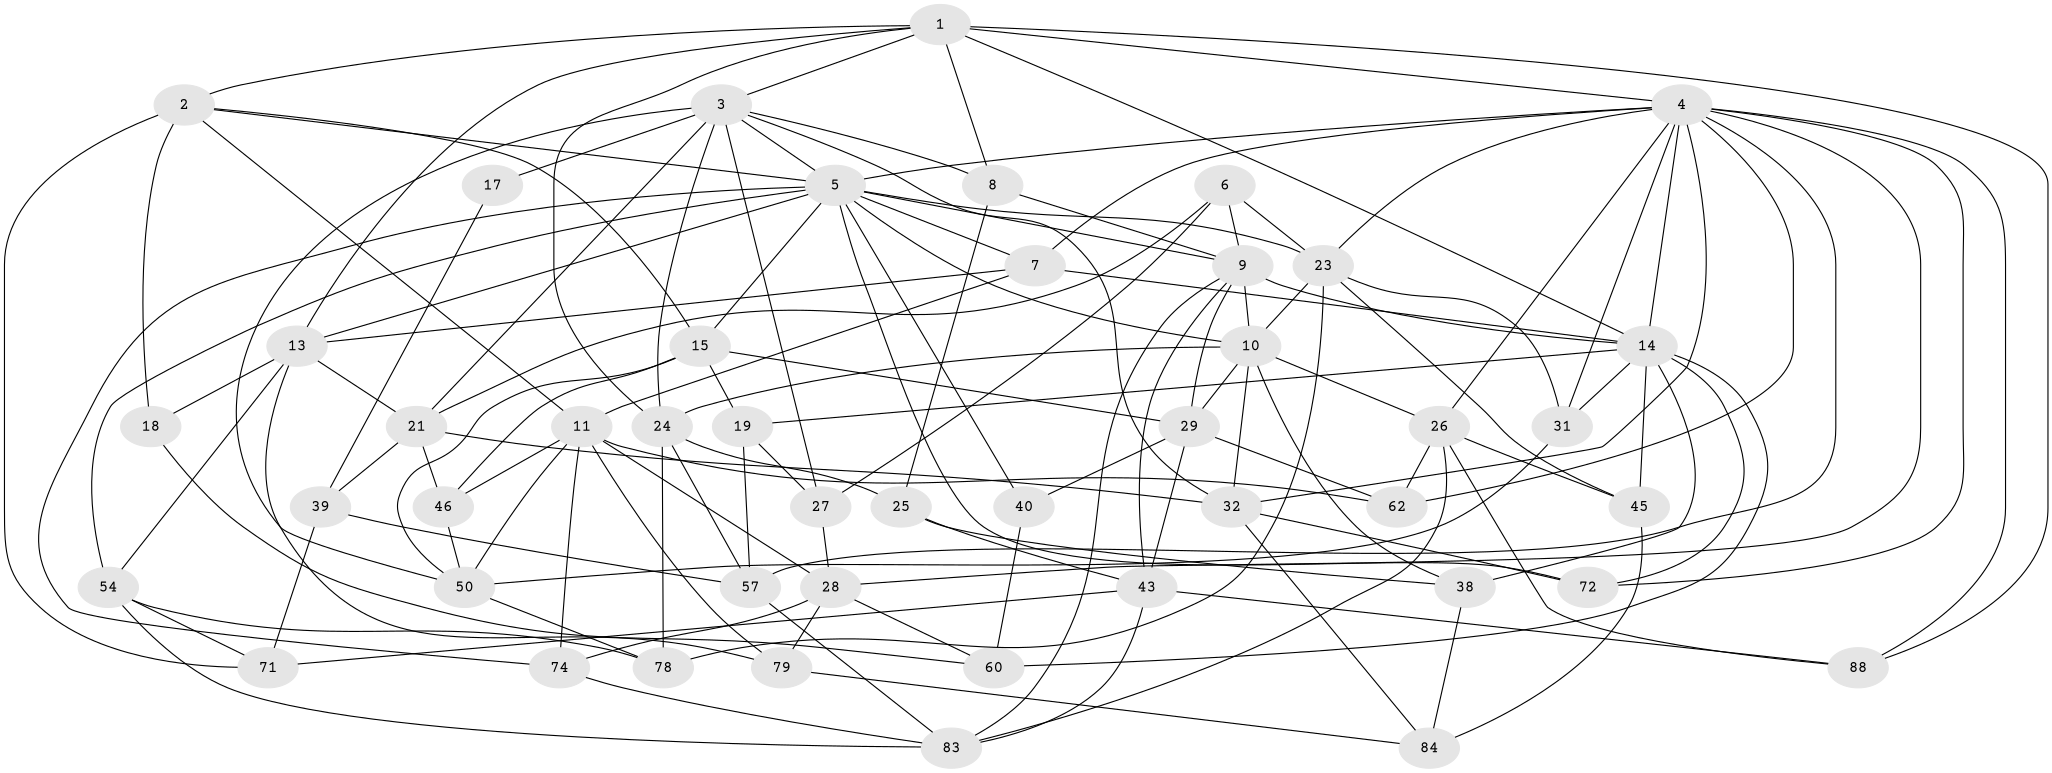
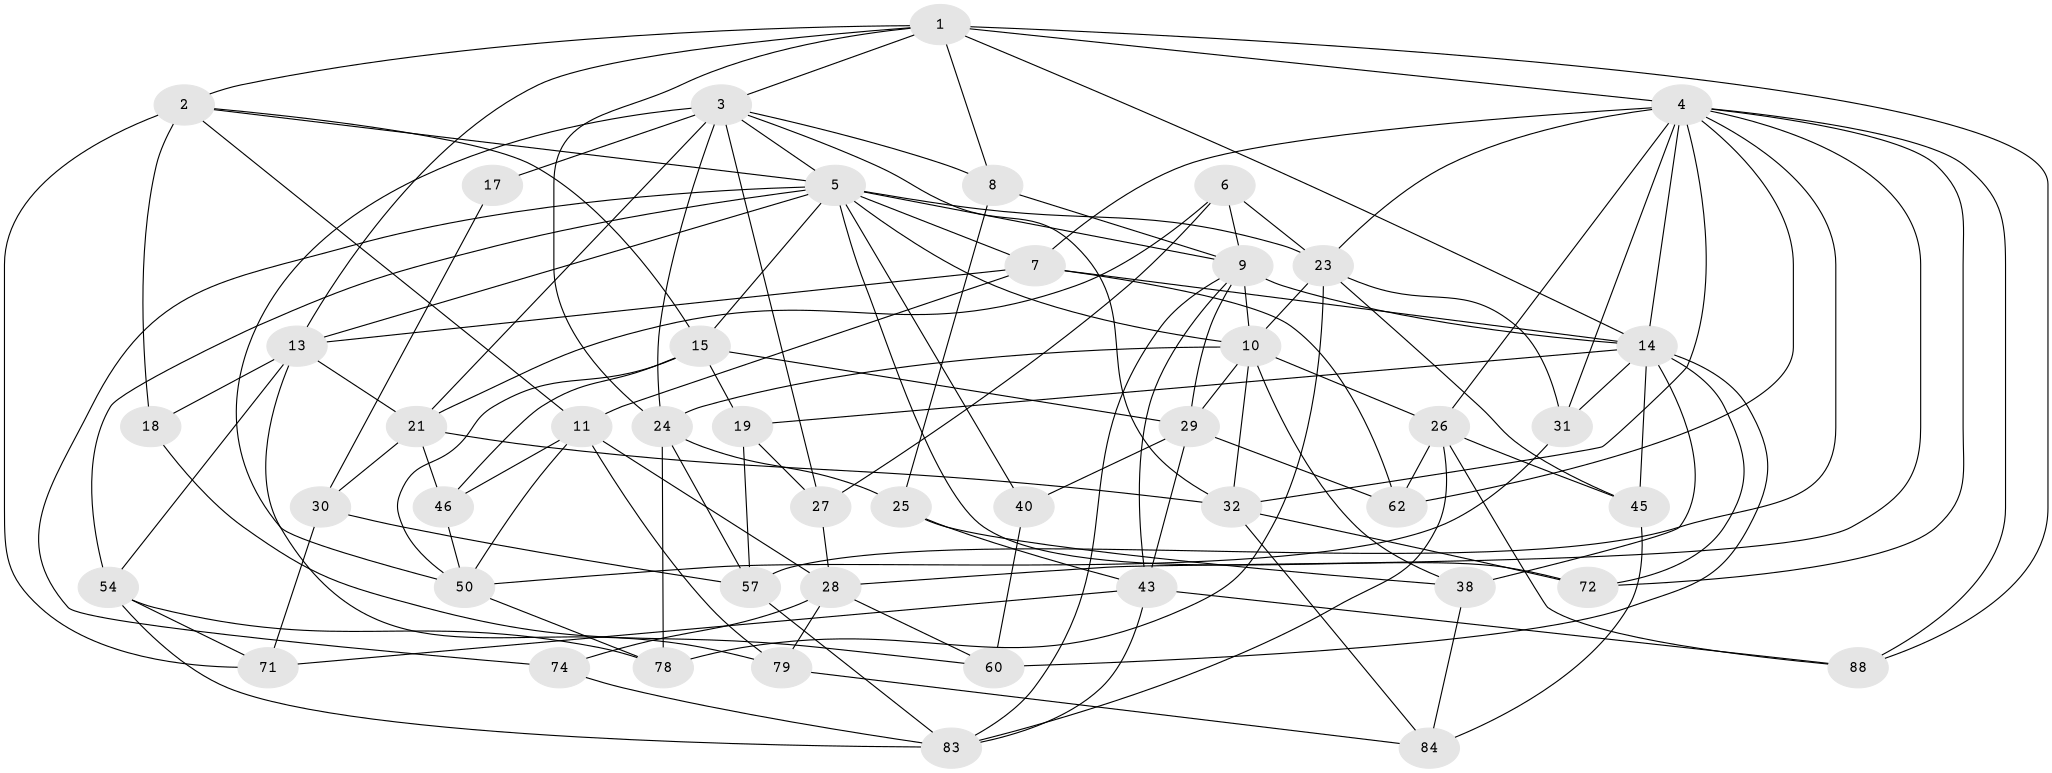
(1257, 135) -> none
(927, 482) -> (1263, 313)
(320, 507) -> (320, 507)
(568, 547) -> none
